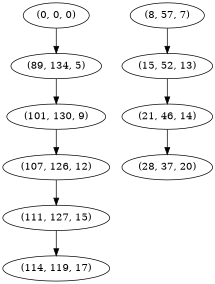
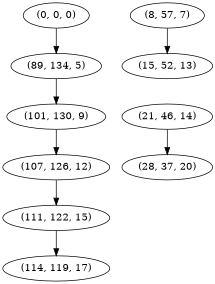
(167, 88) -> none
(56, 218) -> (56, 218)
